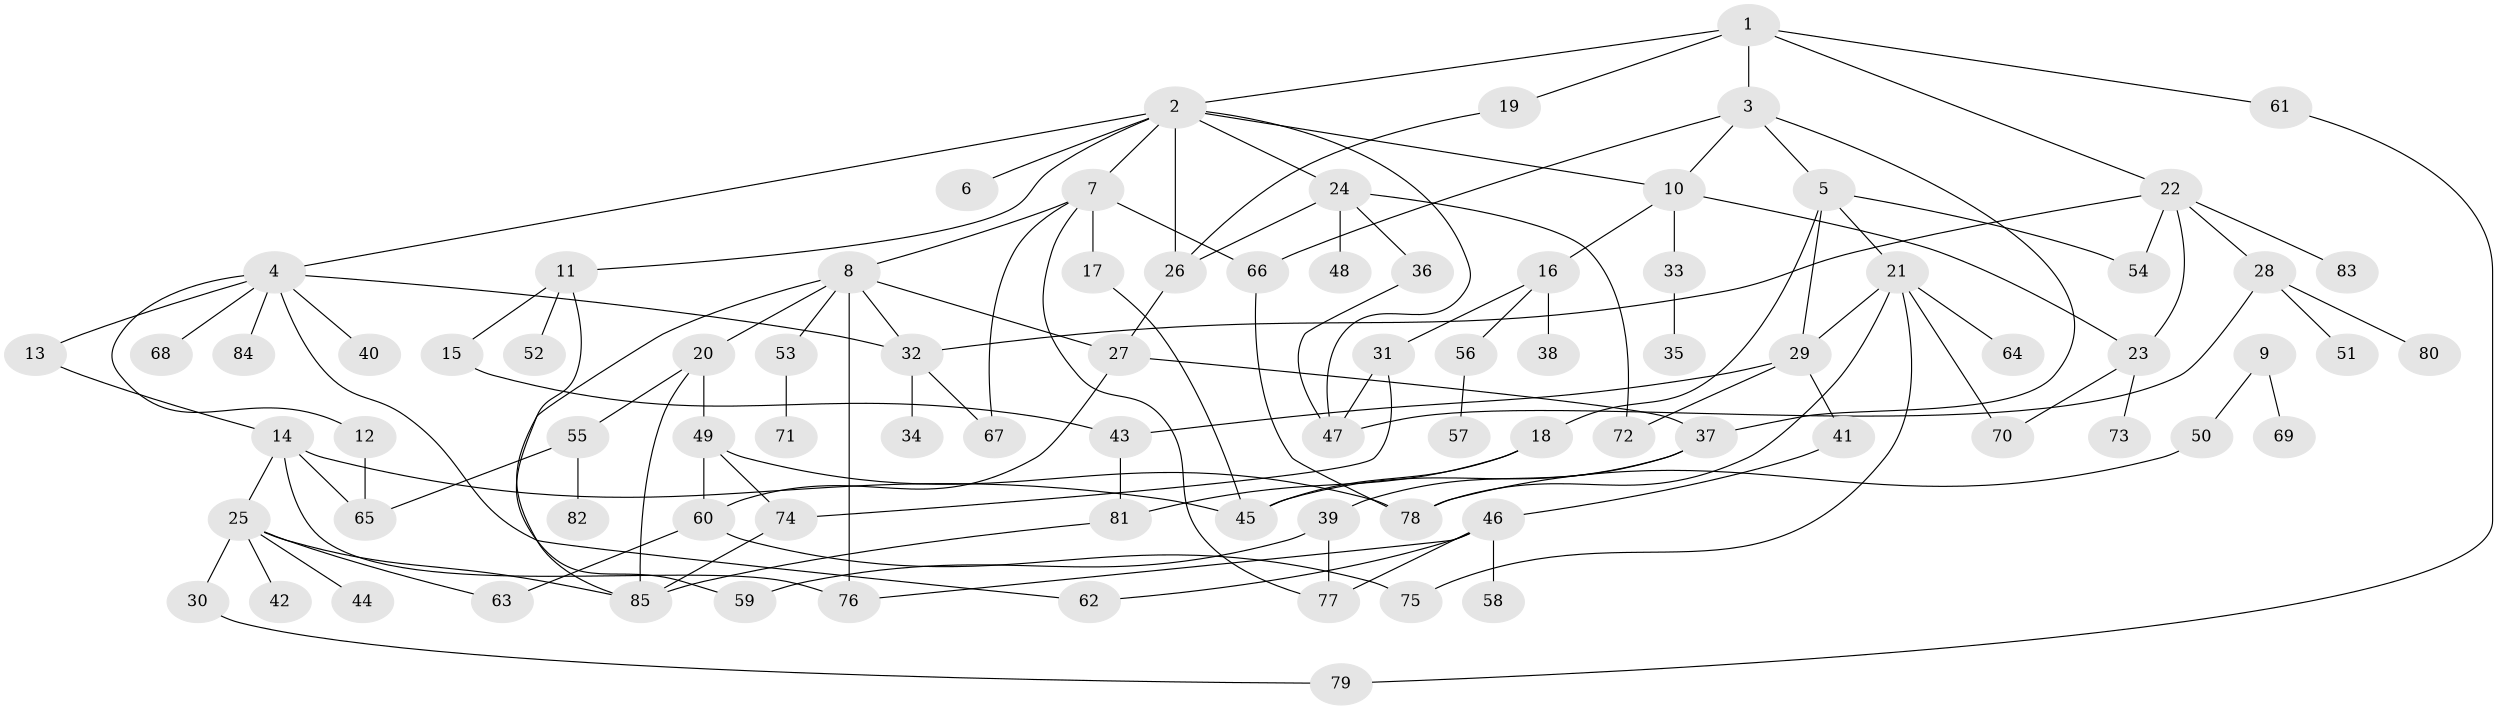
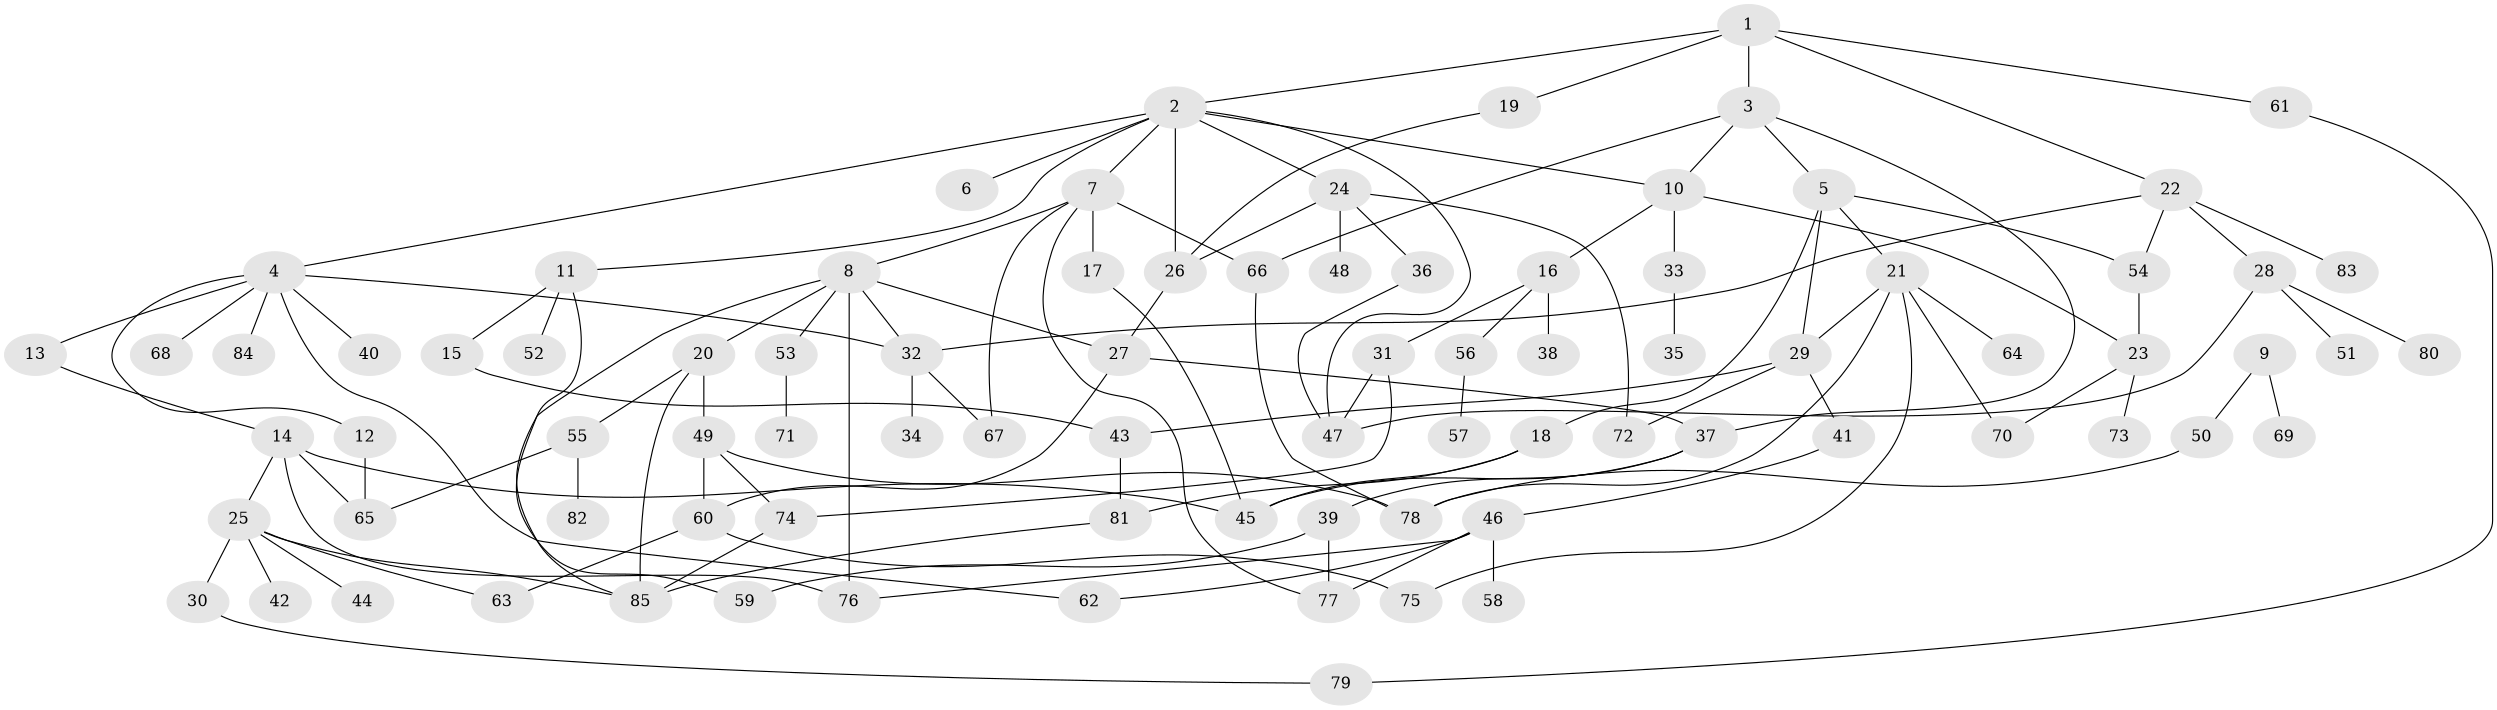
(2183, 277) -> (2139, 314)
